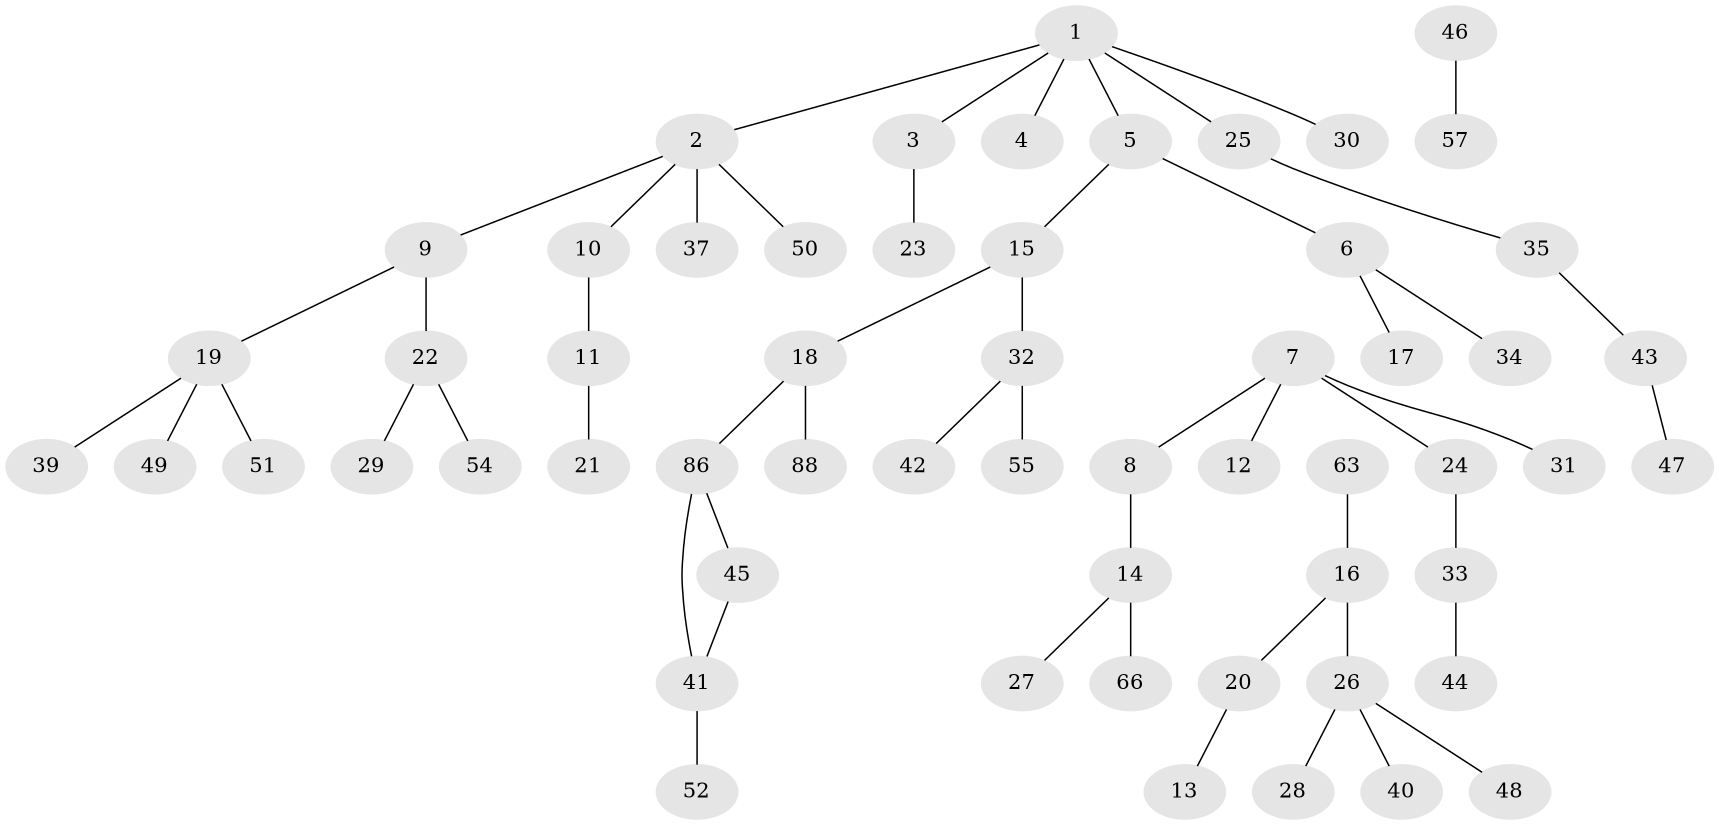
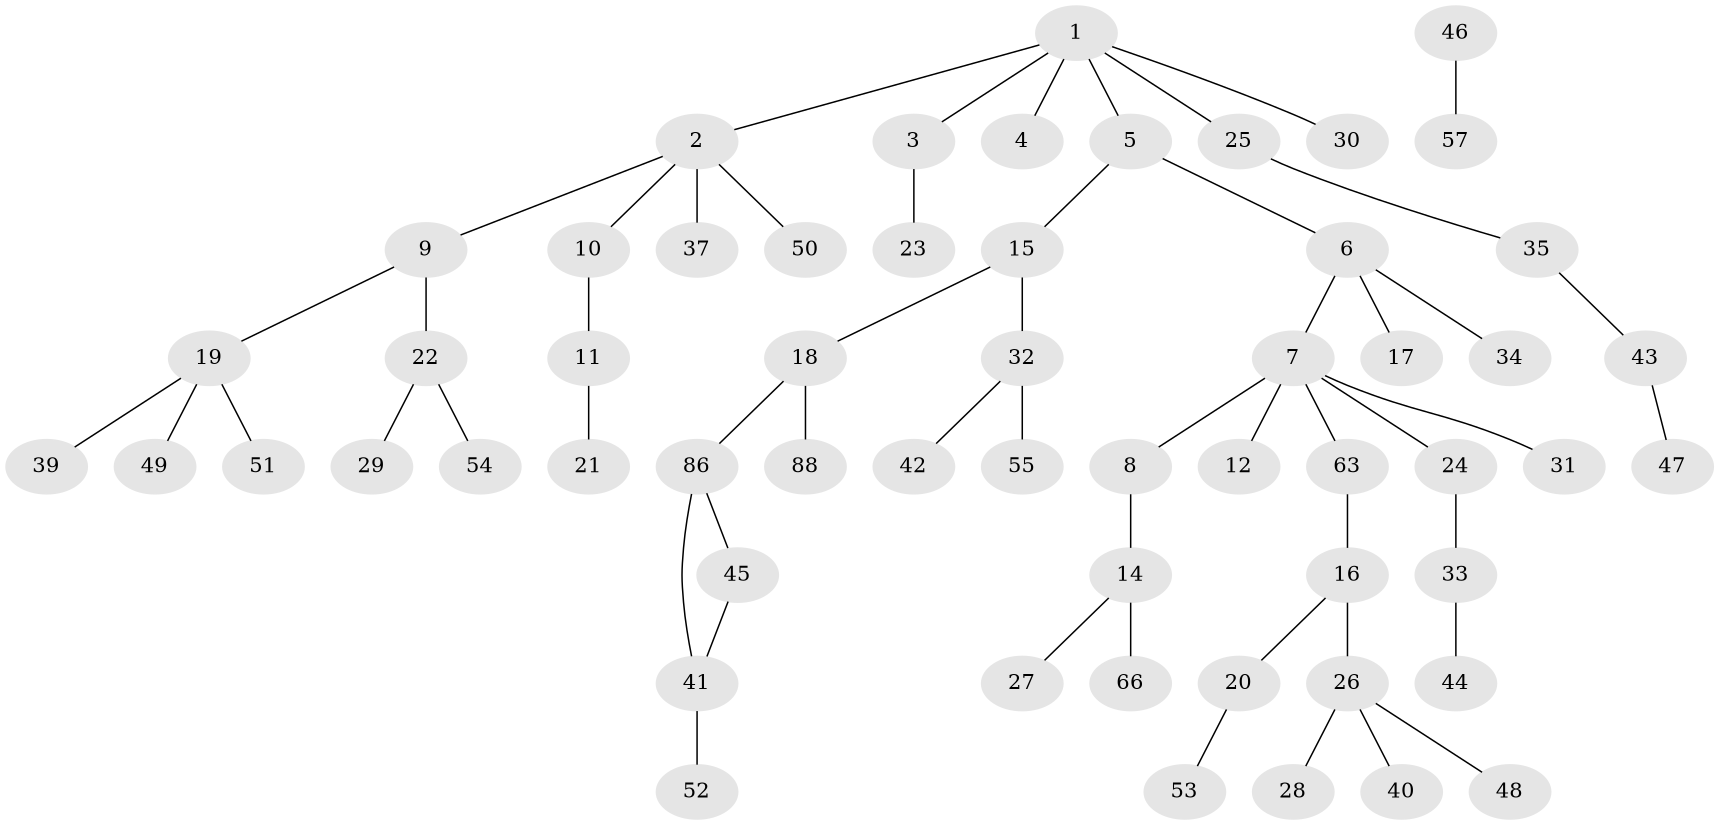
none -> (1320, 304)
none -> (1320, 413)
(1185, 792) -> (1185, 792)
